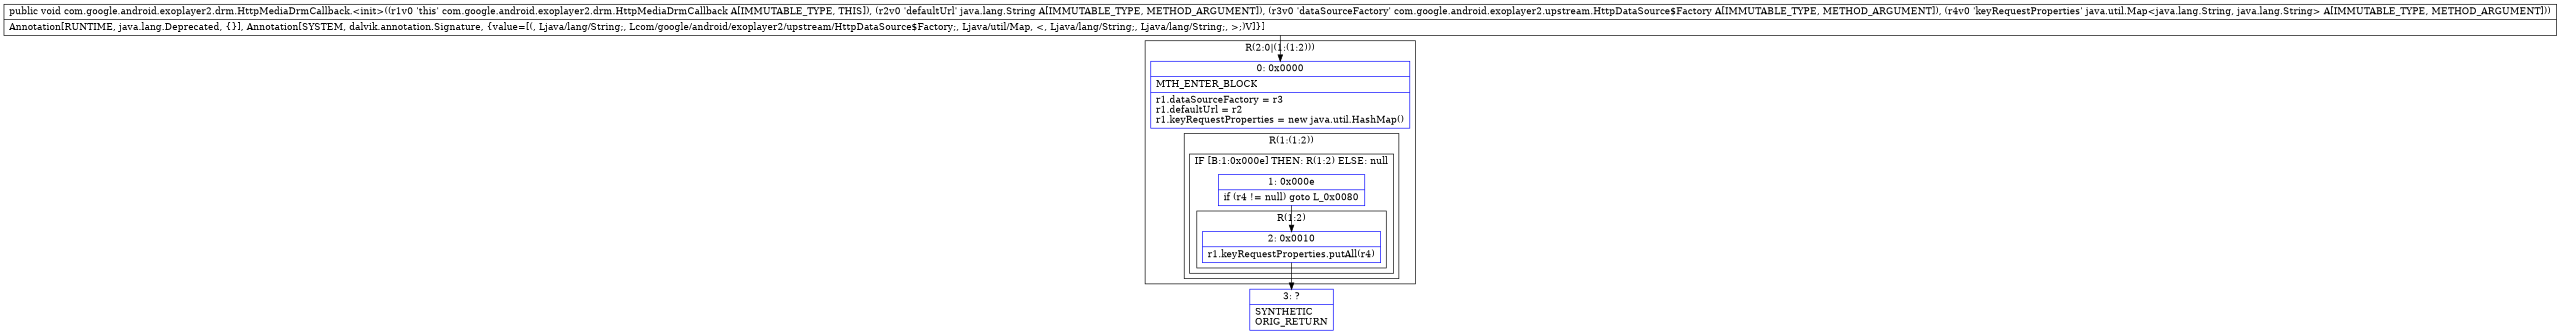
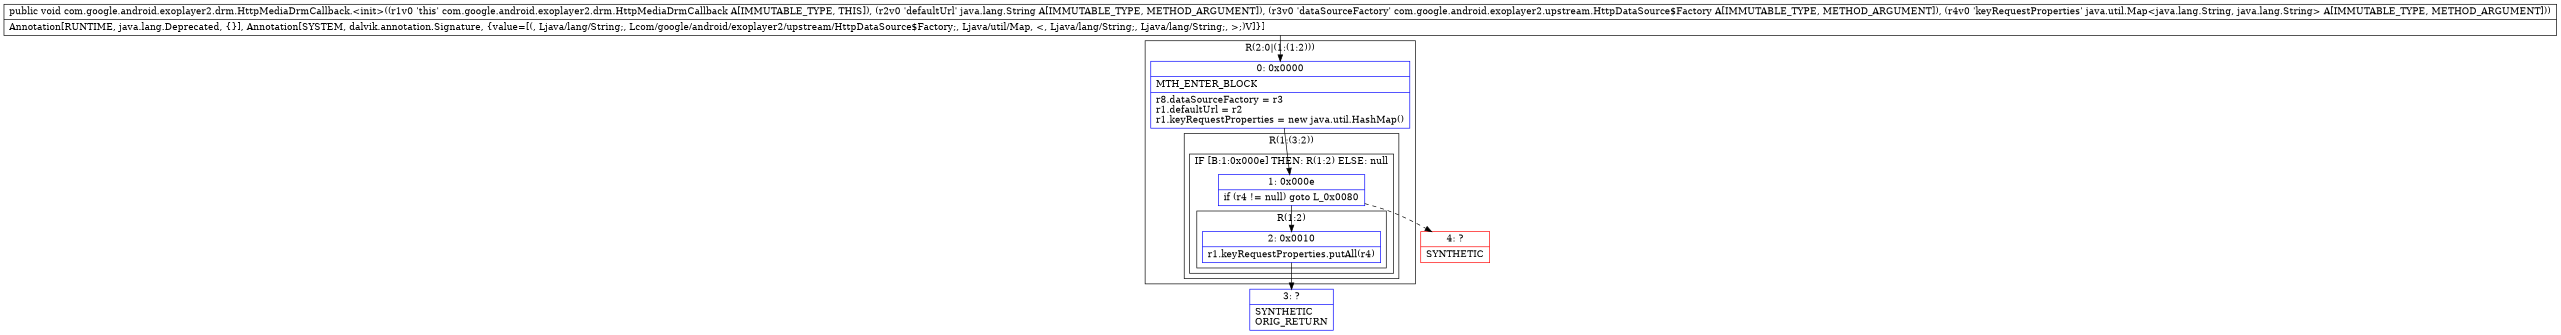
(1220, 100) -> (1220, 100)
(1292, 141) -> (1292, 141)
none -> (1287, 148)
none -> (1455, 247)
